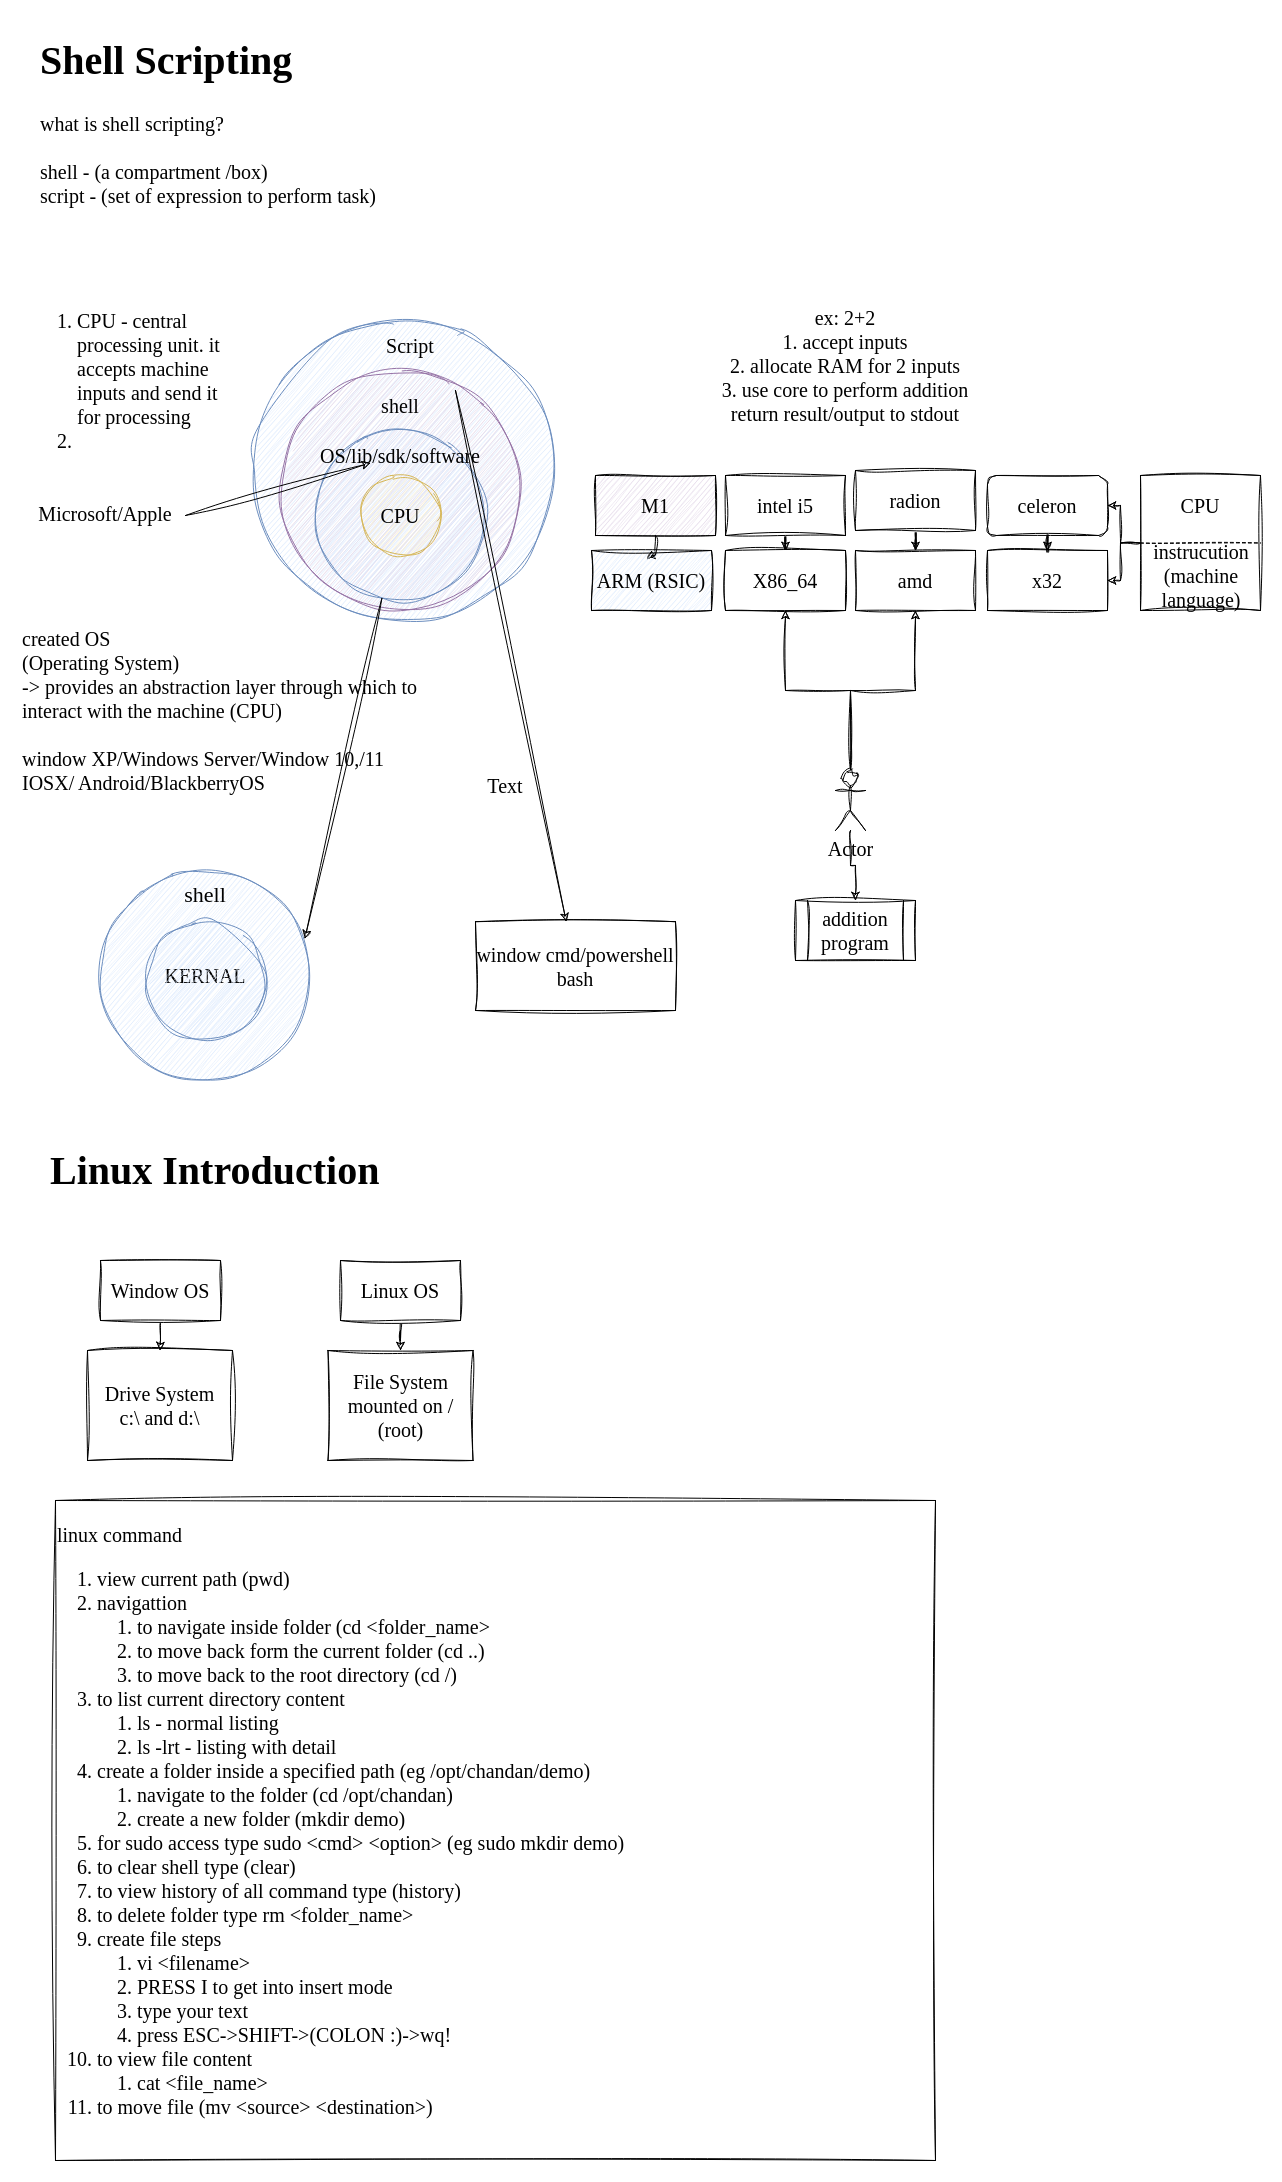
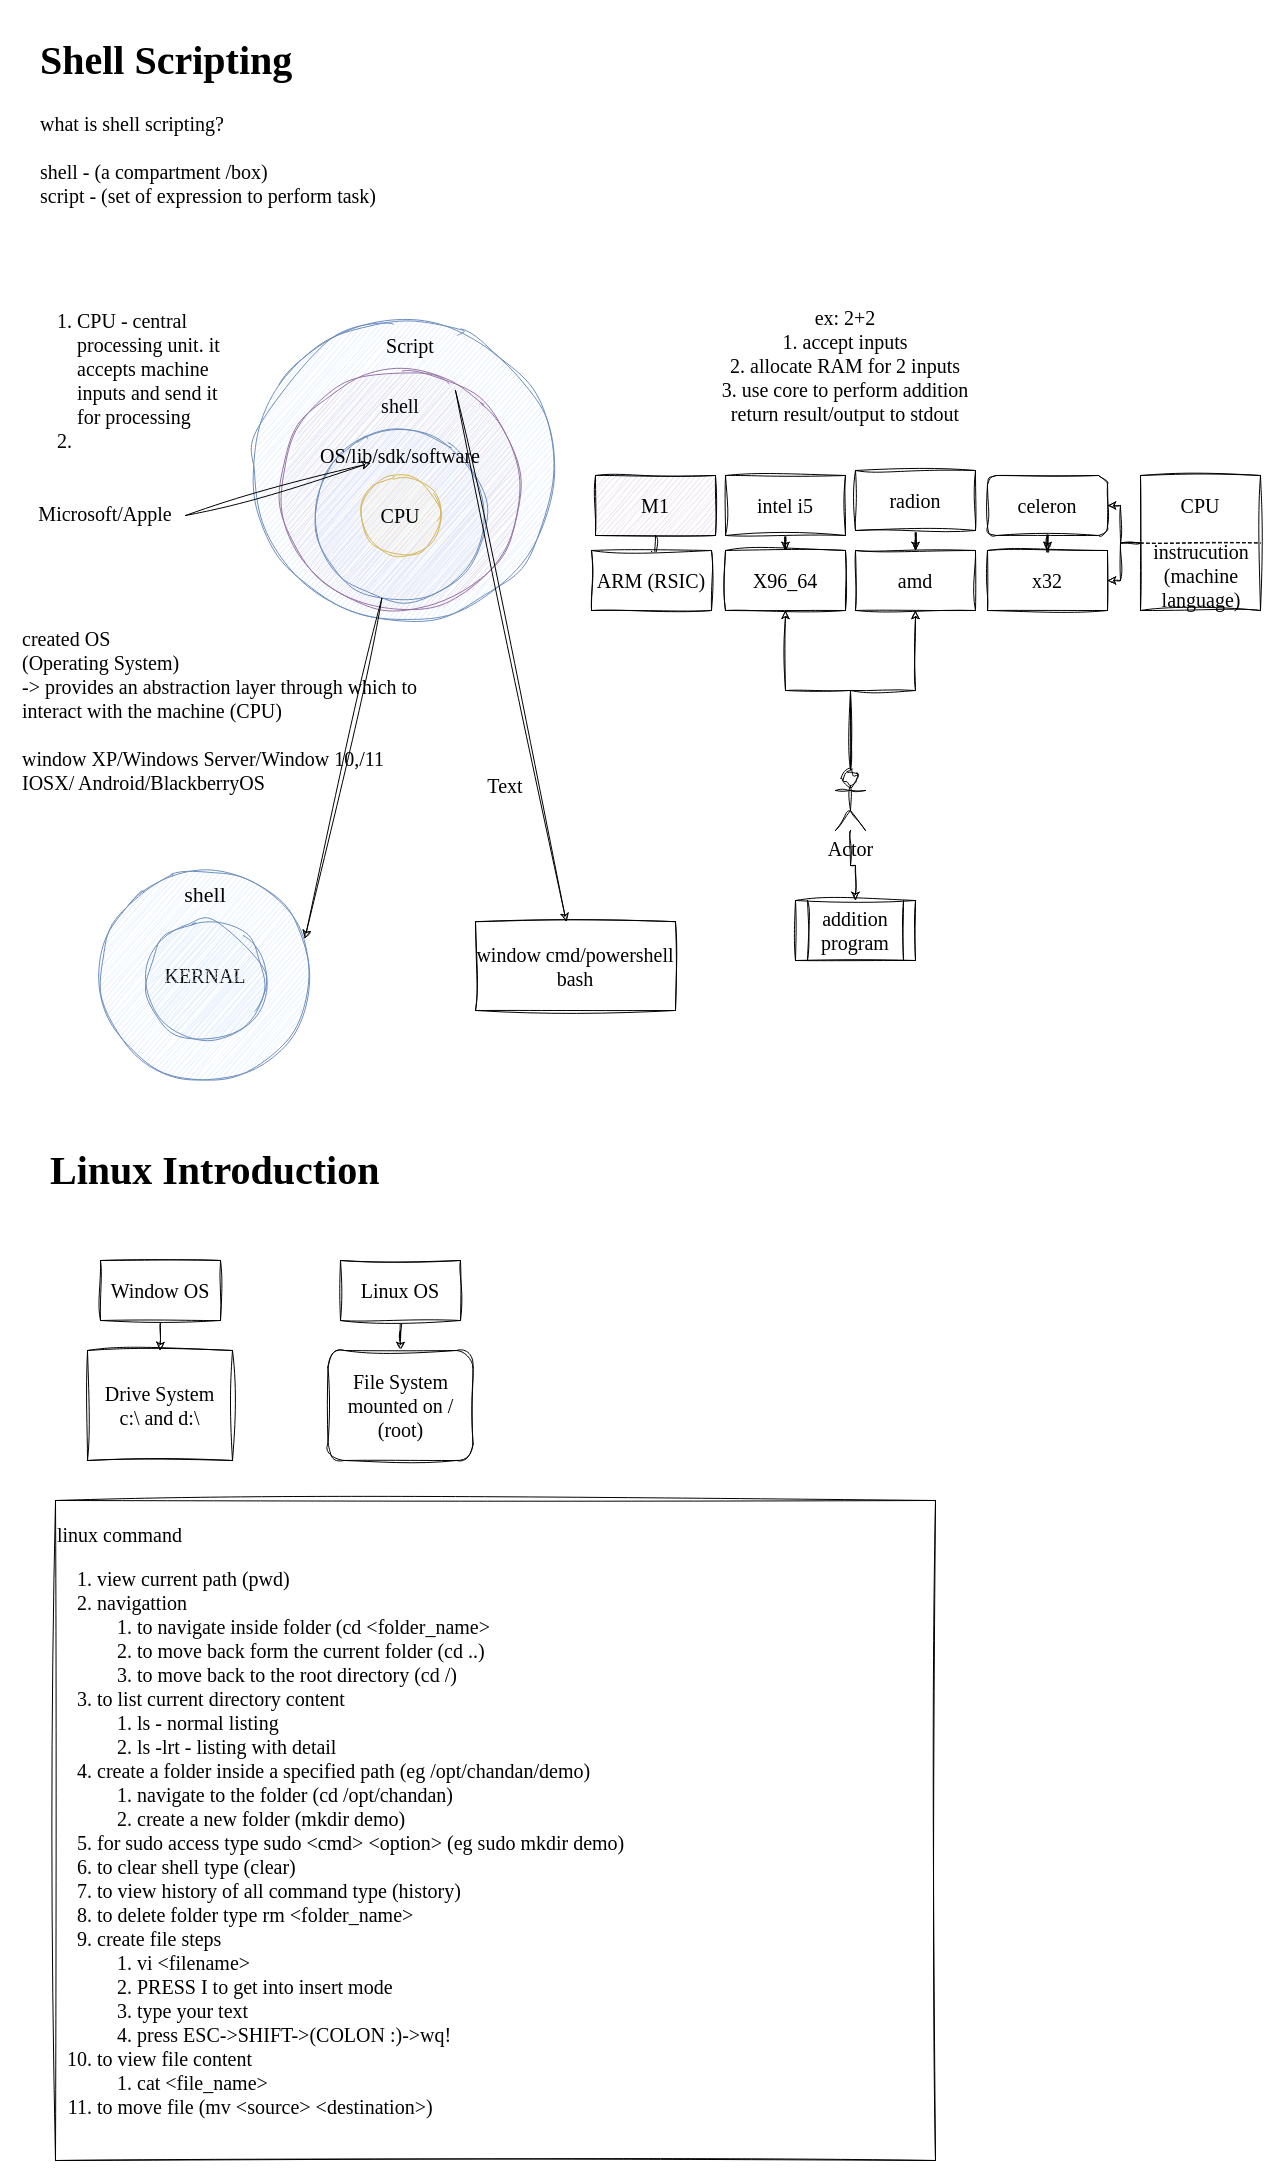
(652, 581) -> (652, 581)
(786, 581) -> (786, 581)
(401, 1406) -> (401, 1406)
